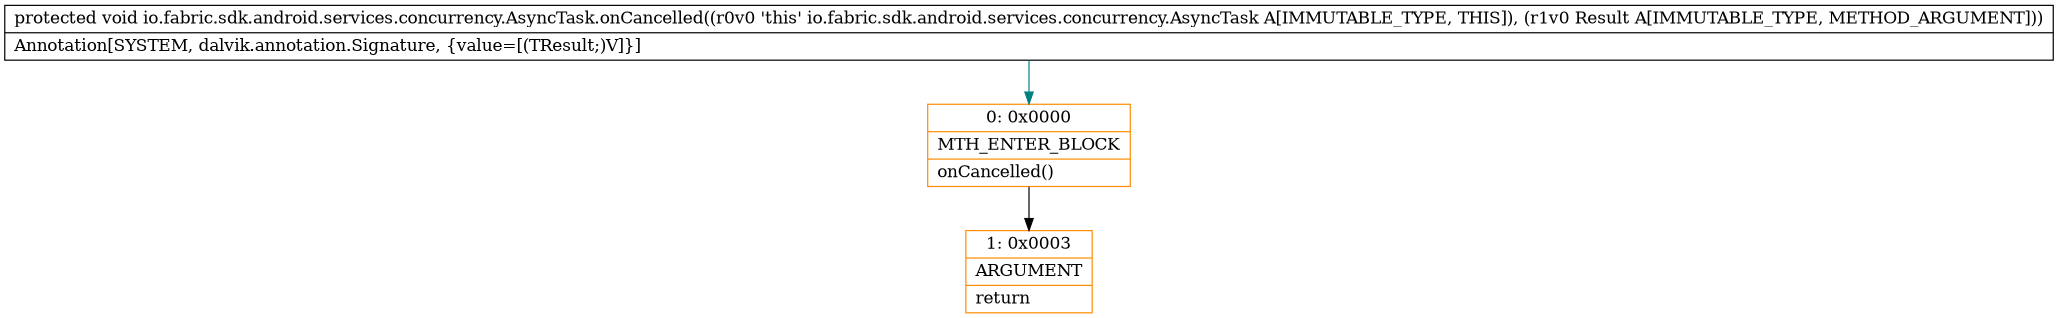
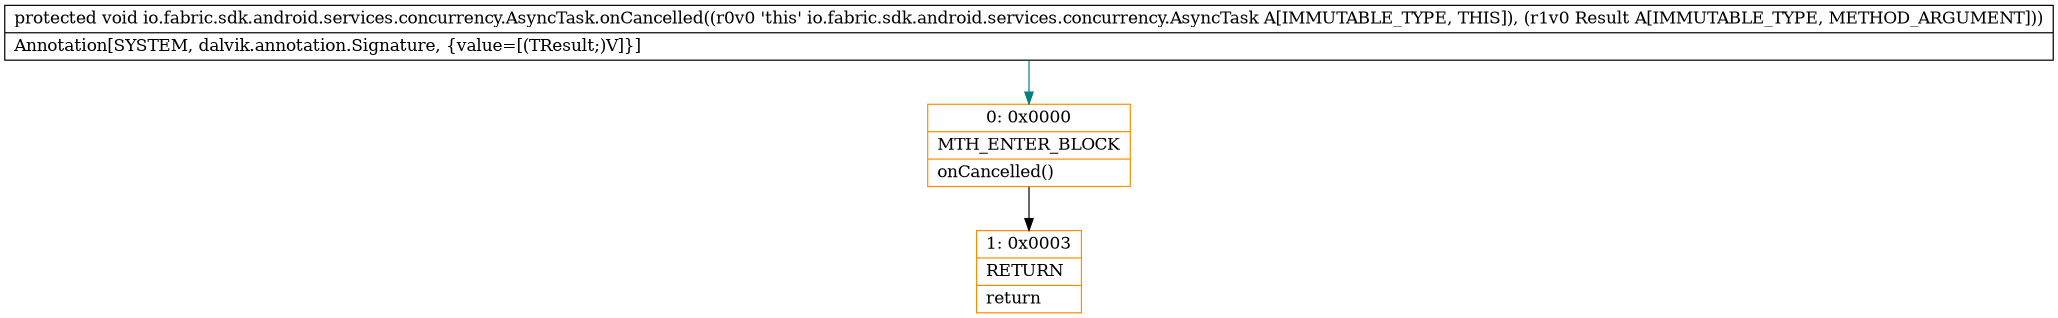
(1029, 271) -> (1025, 271)
